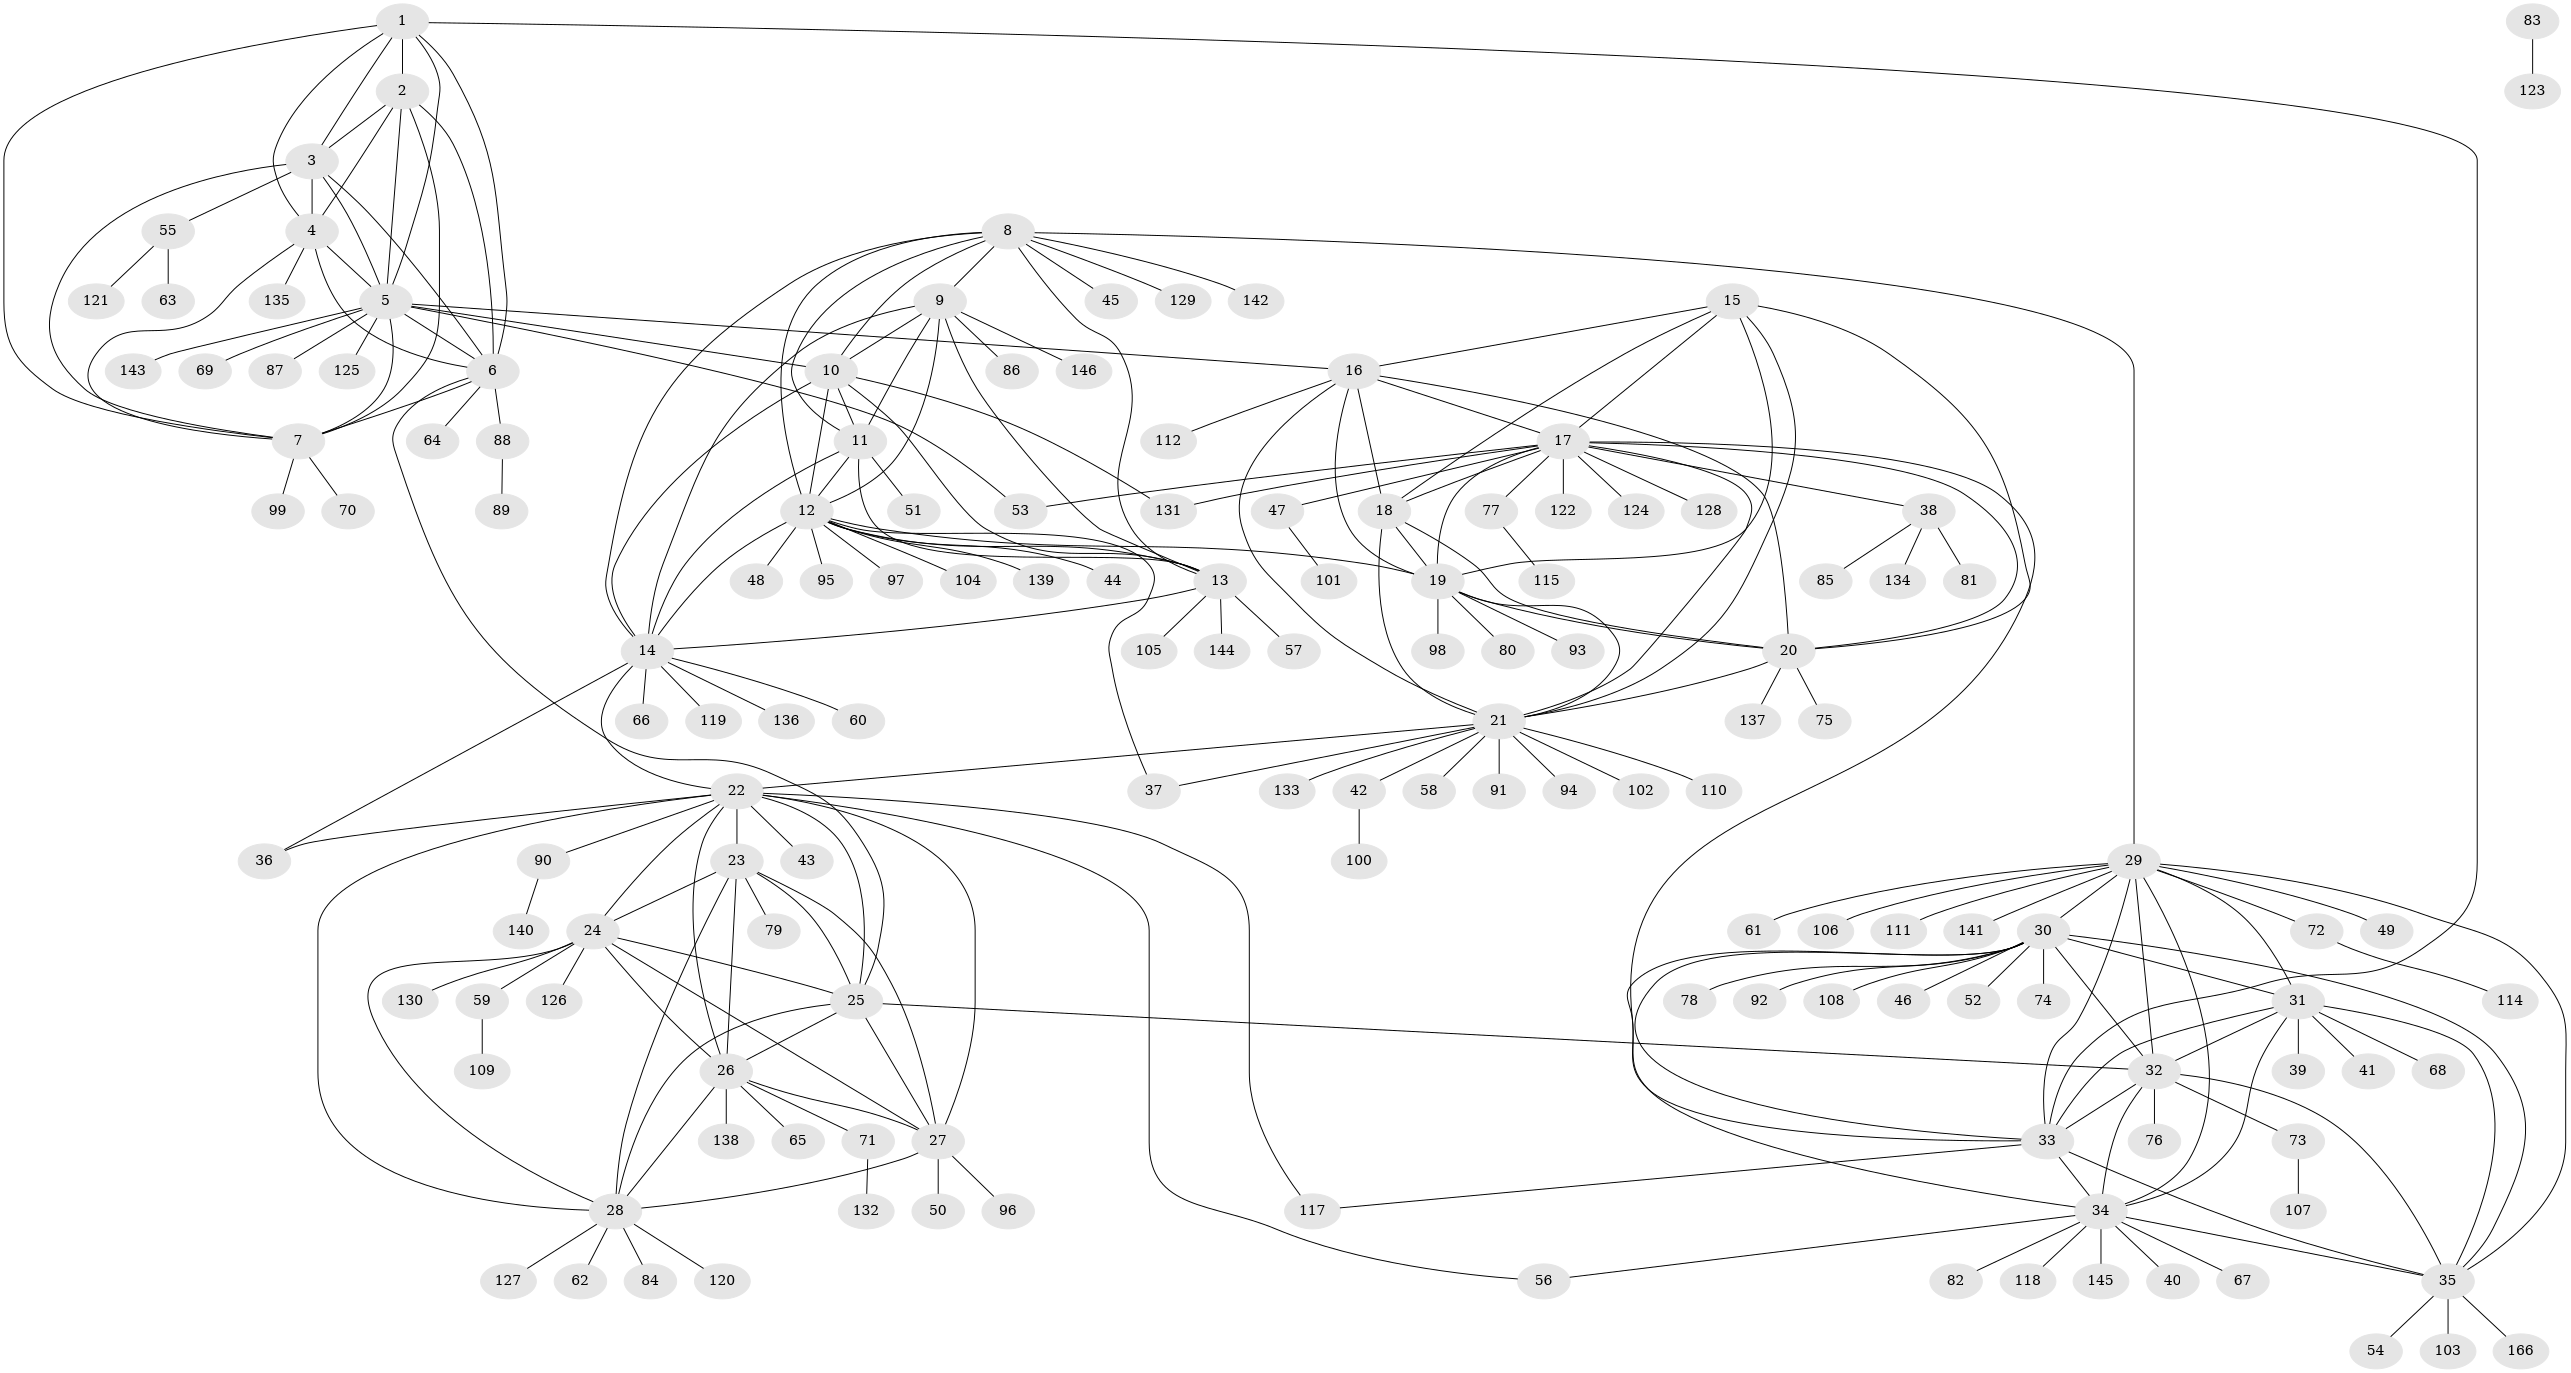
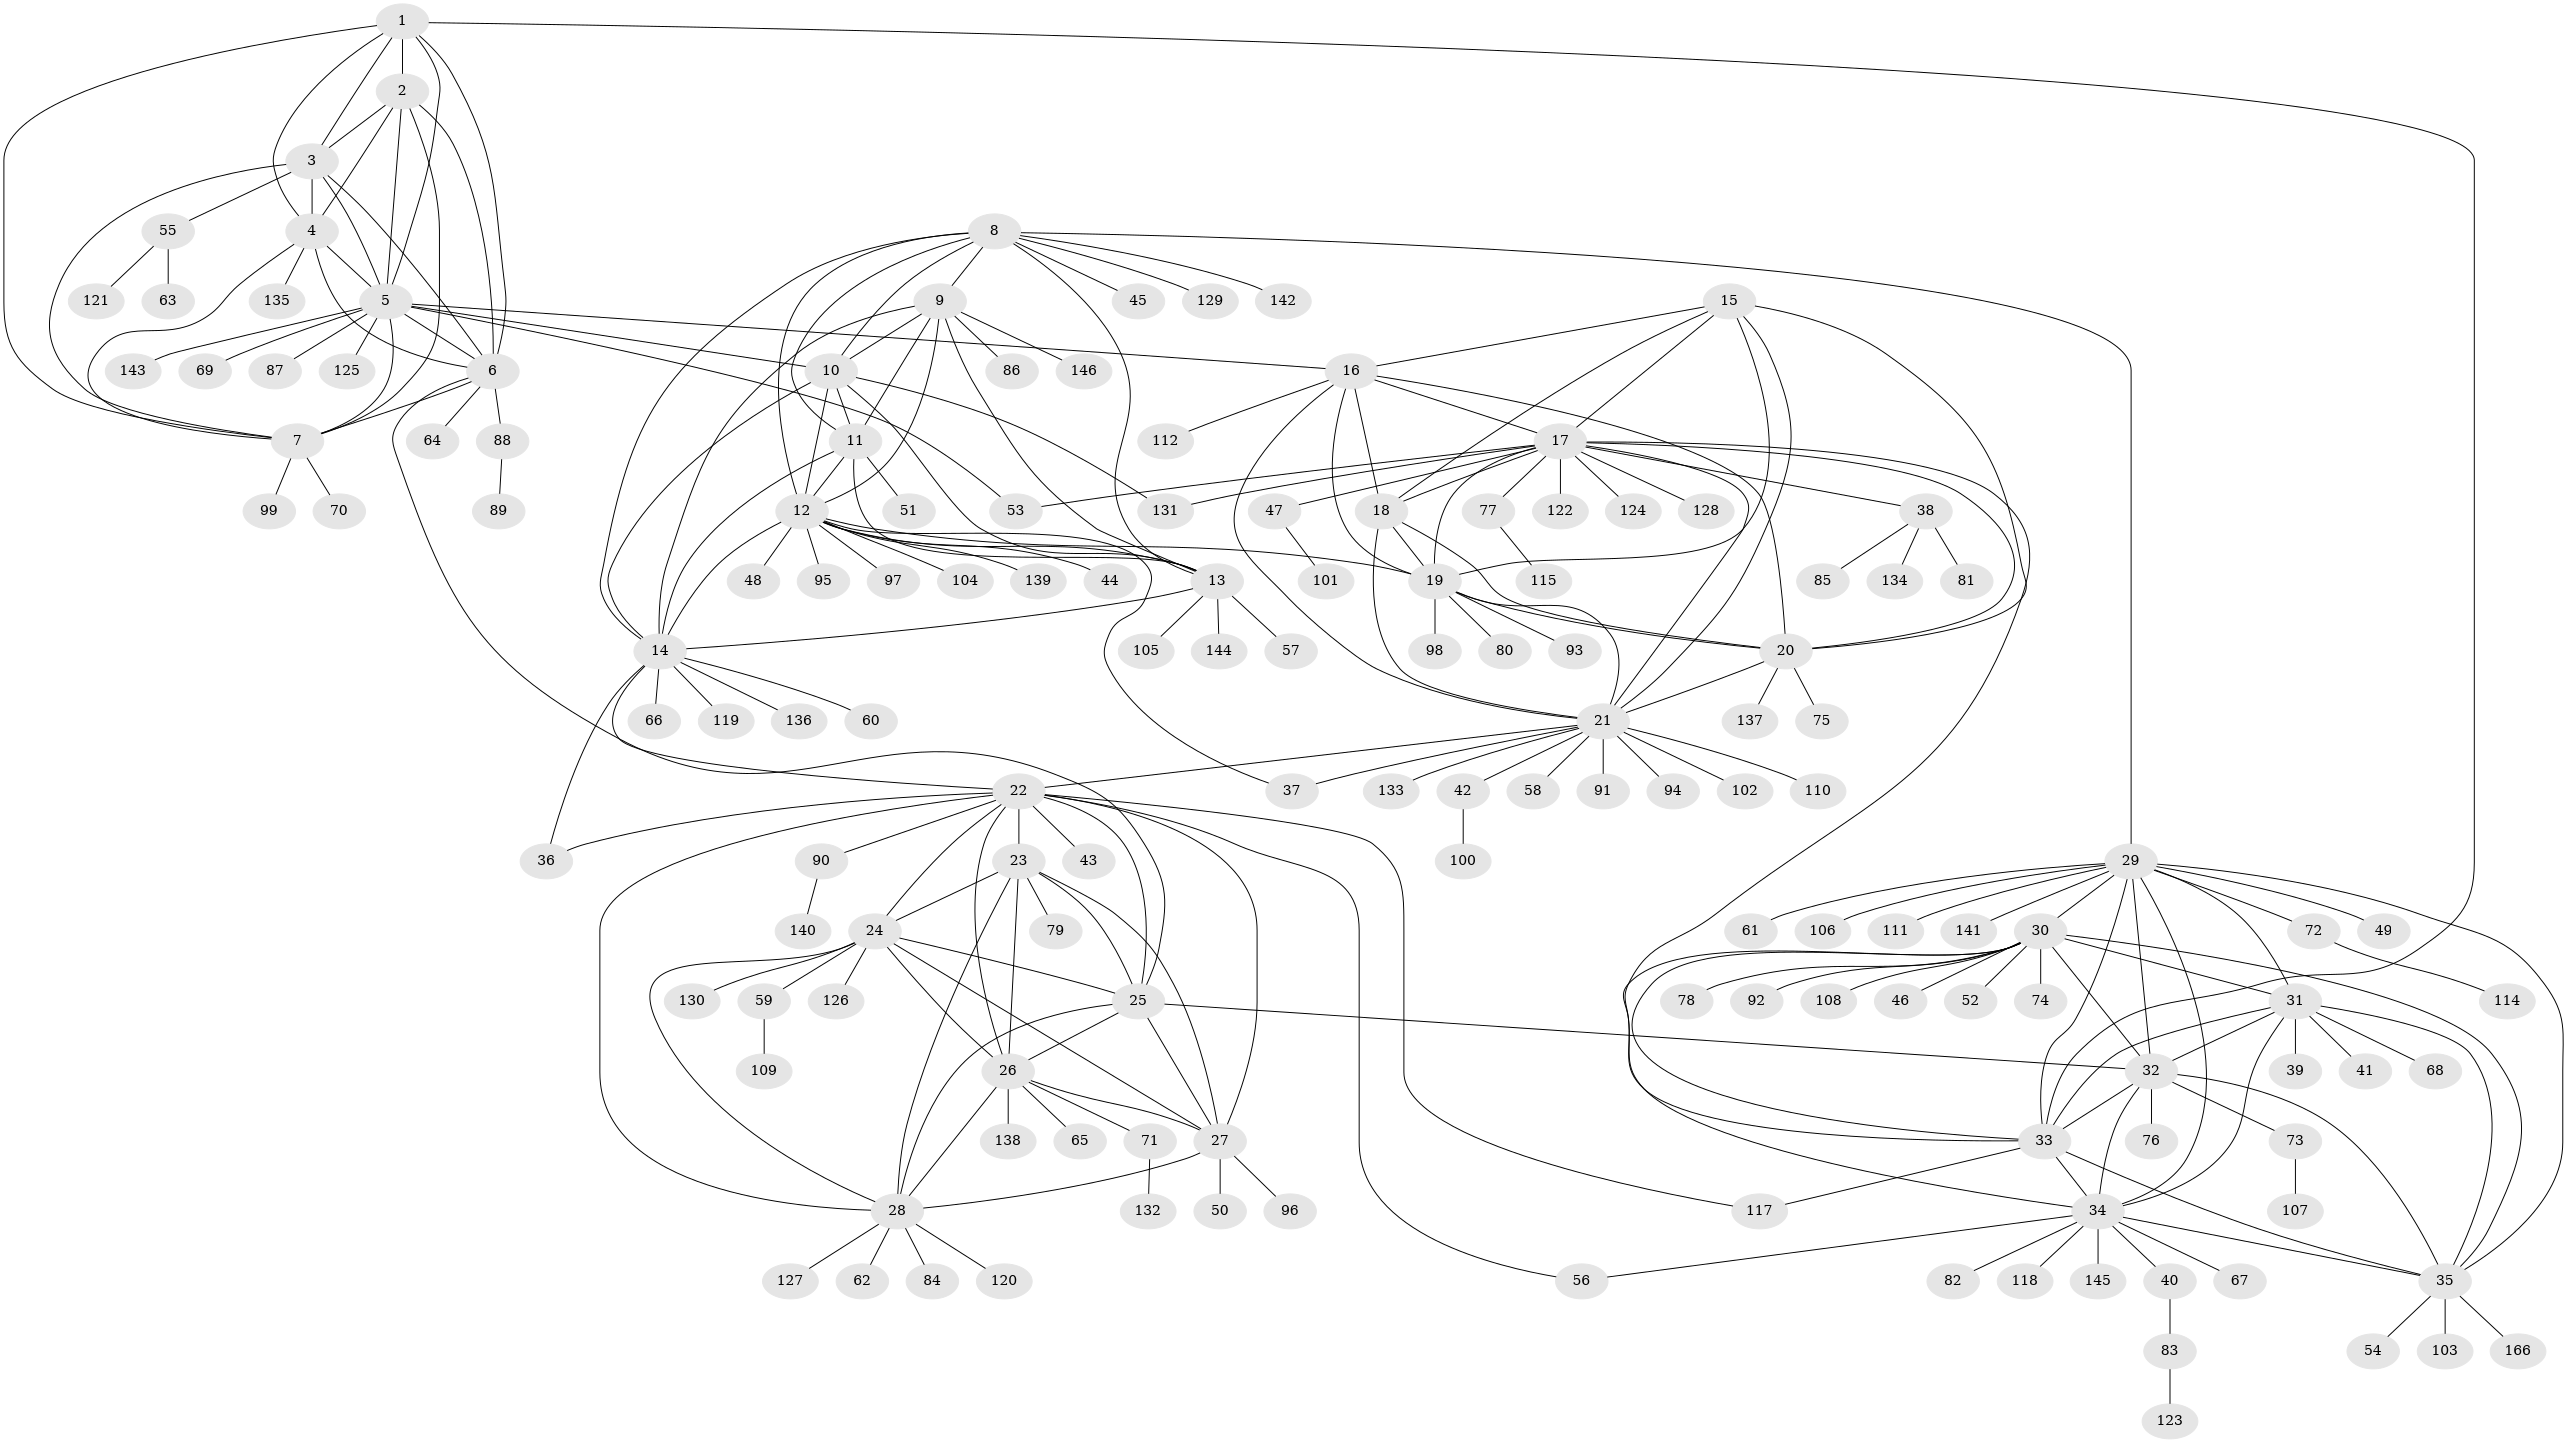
none -> (2170, 1316)
